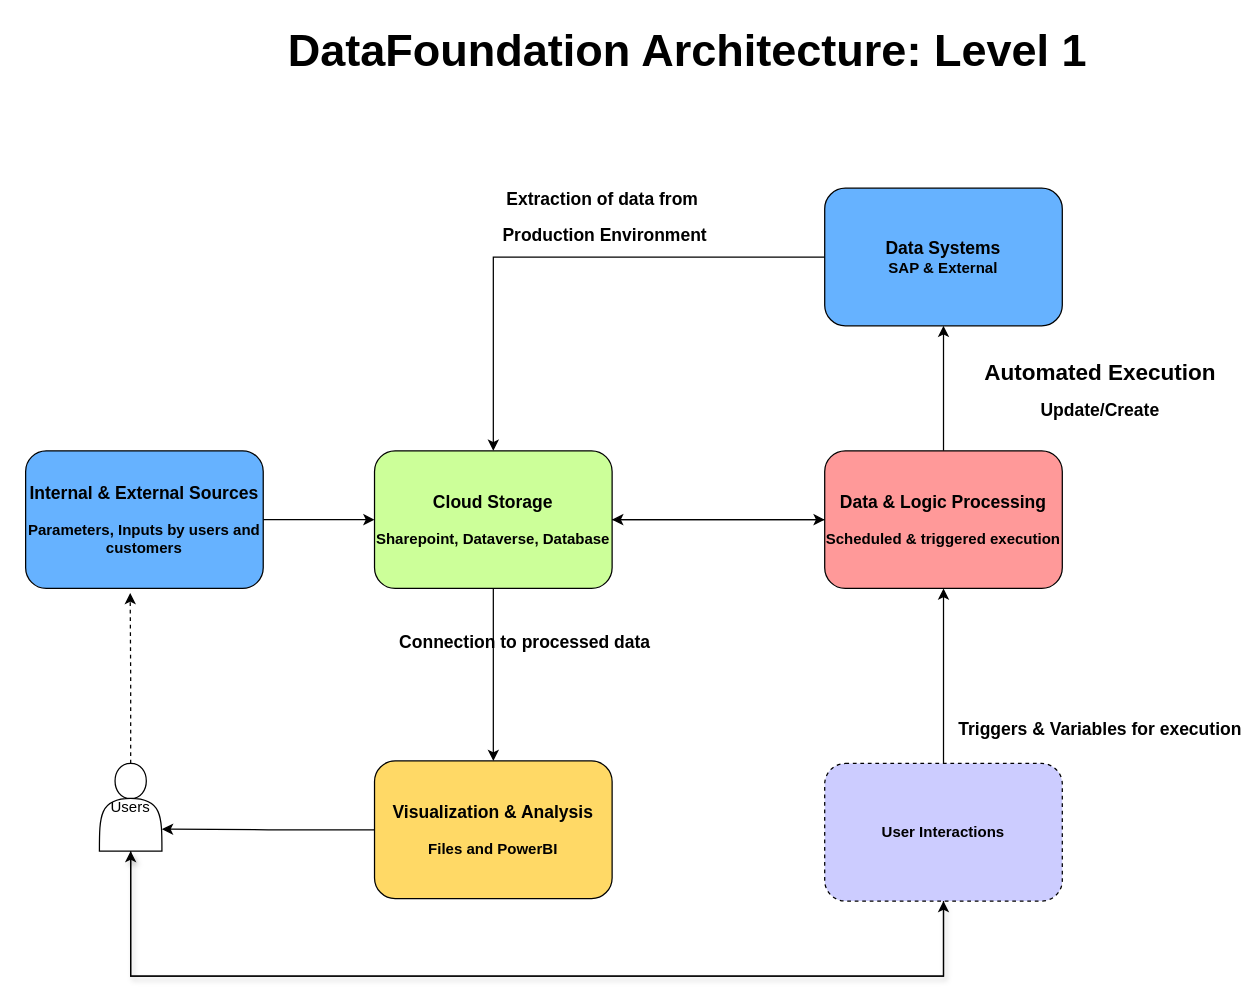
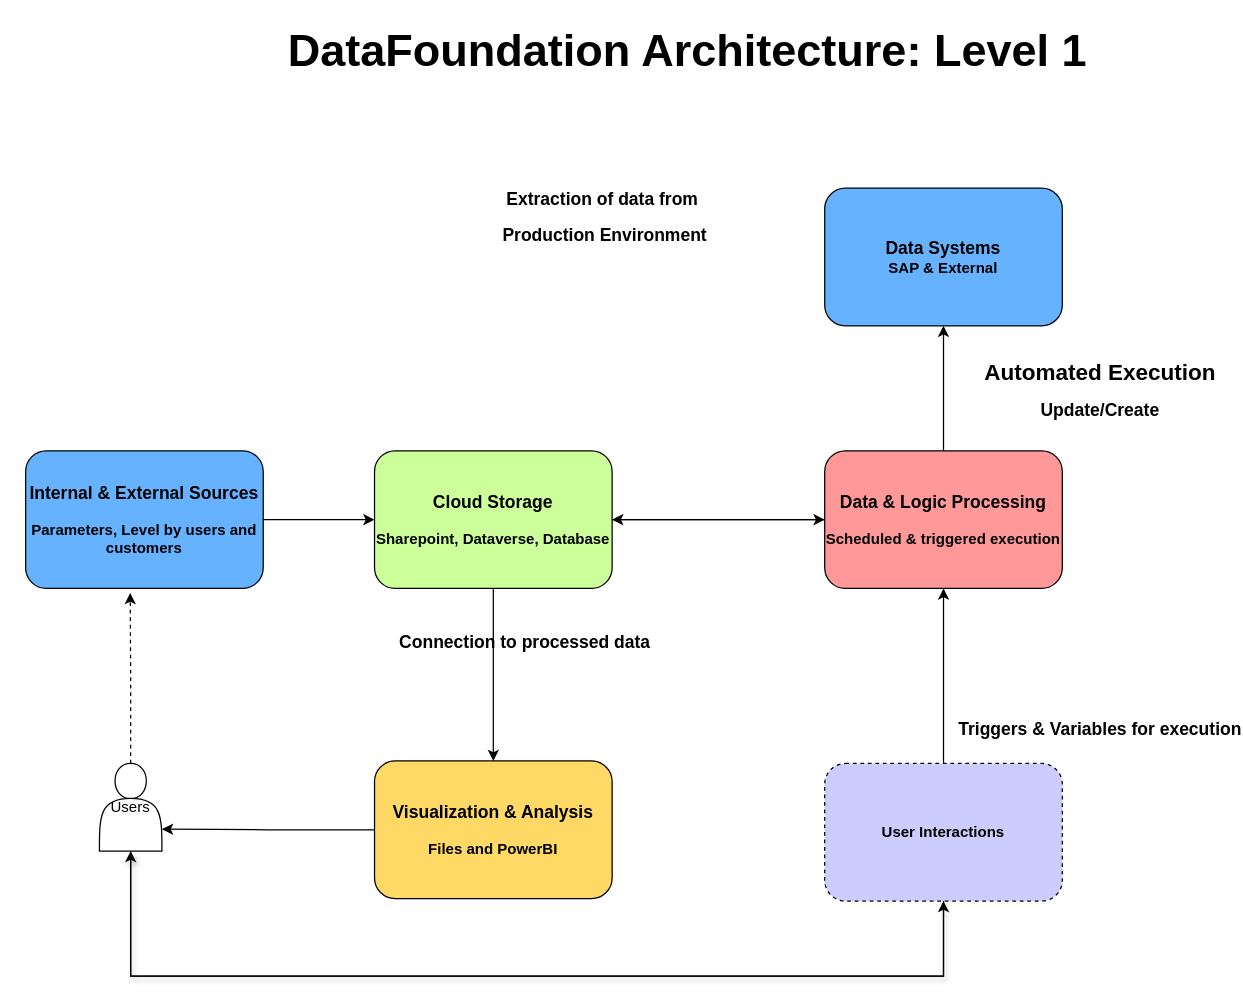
(566, 257) -> none
(144, 519) -> (144, 519)
